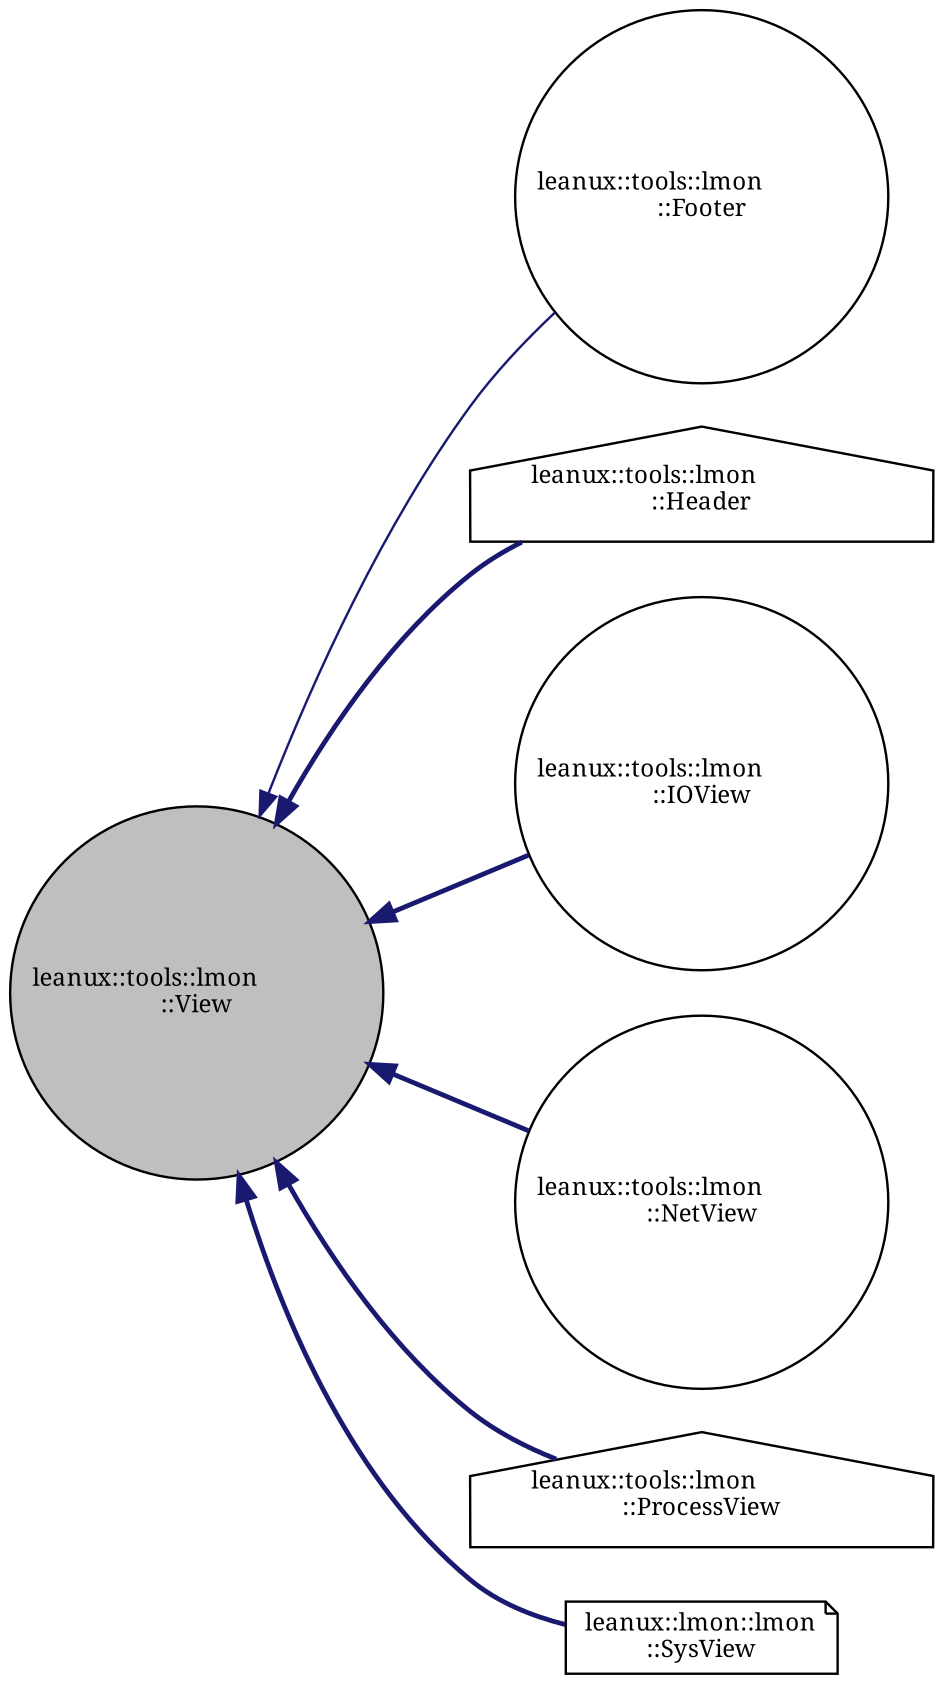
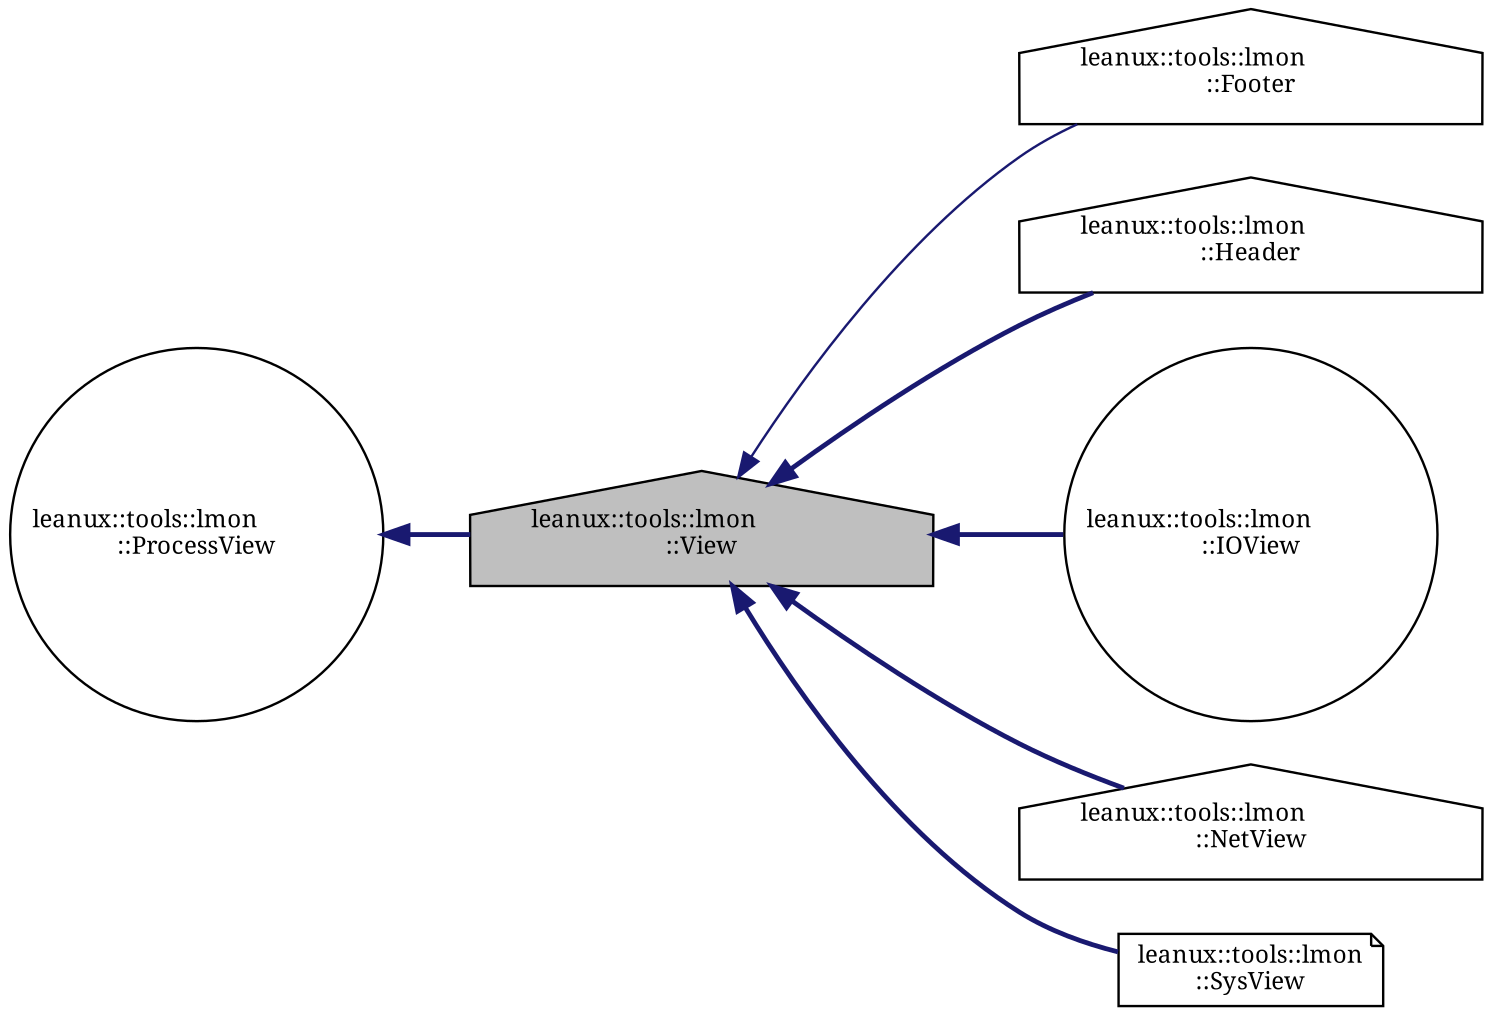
(702, 197) -> (1251, 73)
(197, 993) -> (702, 535)
(702, 1202) -> (1251, 828)
(400, 1344) -> (439, 535)
(702, 1496) -> (197, 535)
(702, 1638) -> (1251, 970)
